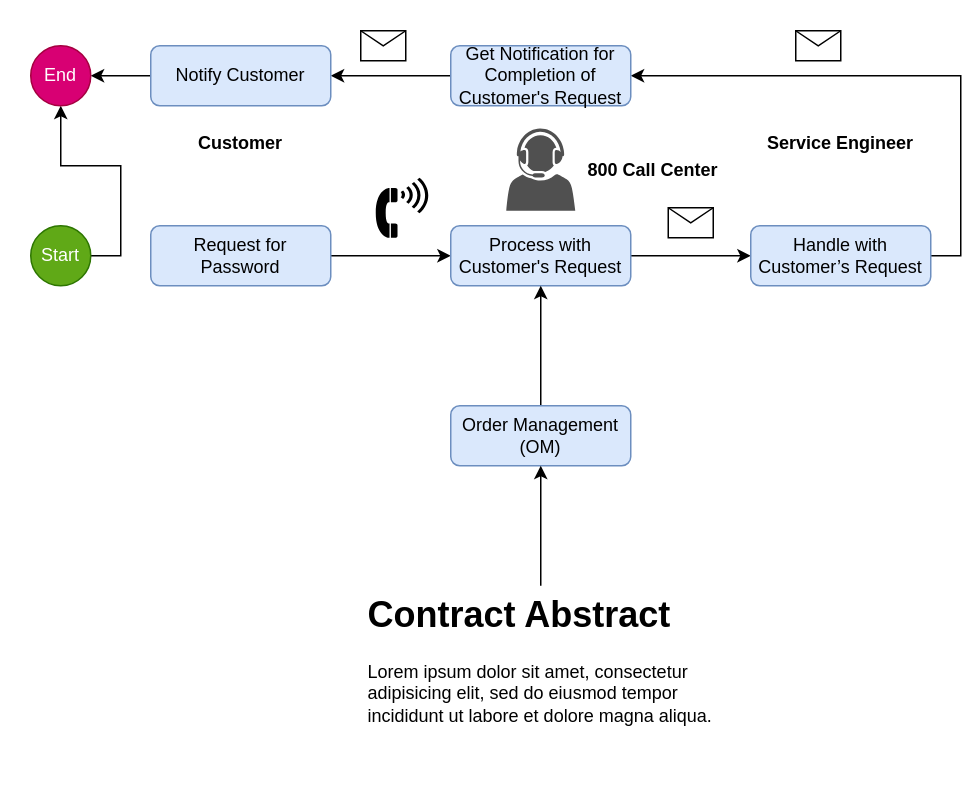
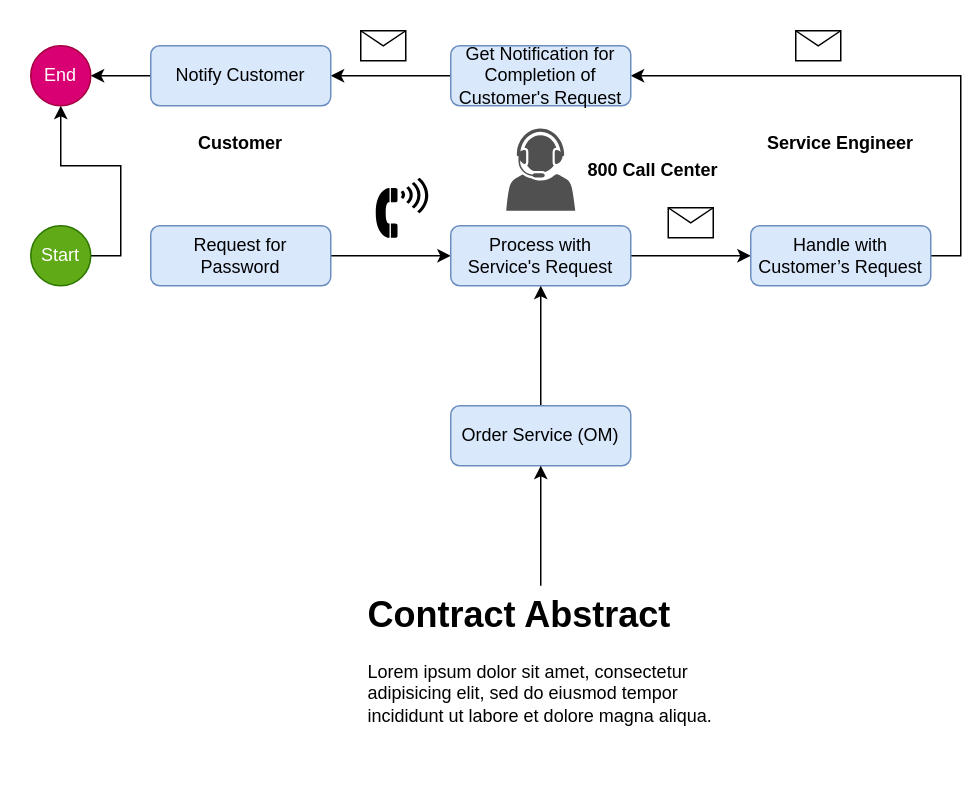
(541, 256) -> (541, 256)
(541, 436) -> (541, 436)
